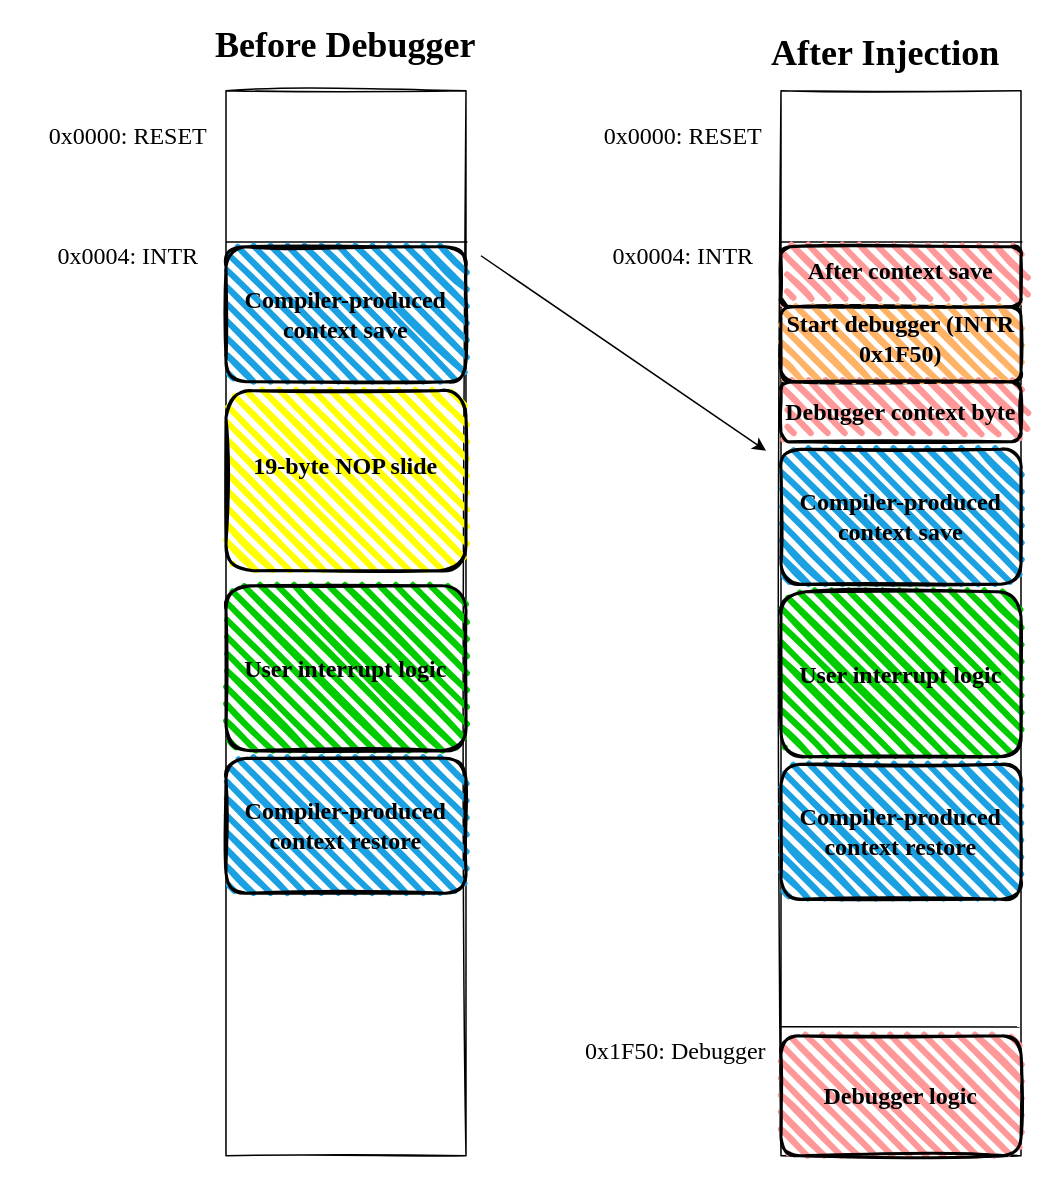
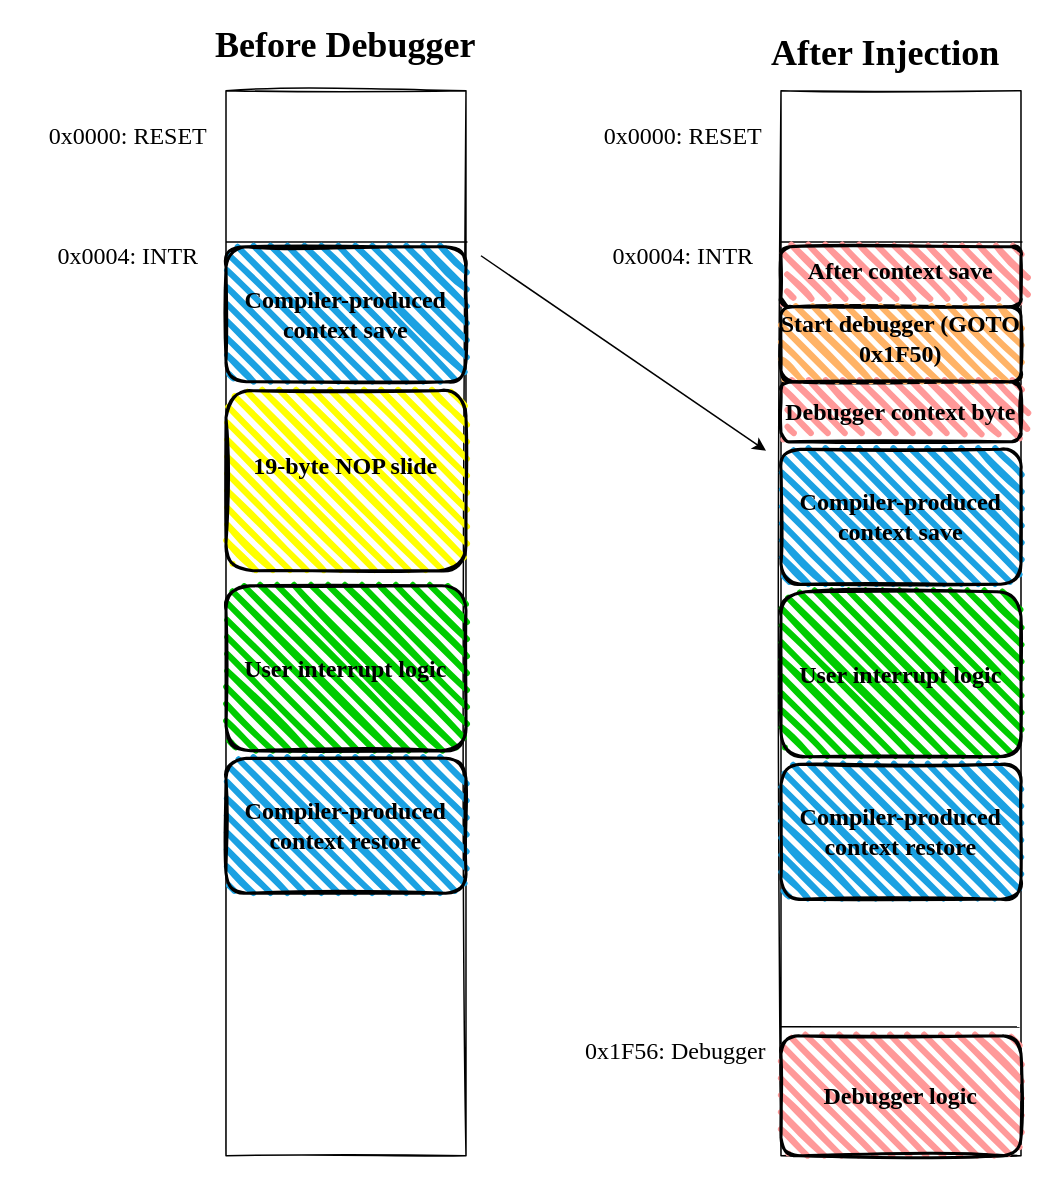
(901, 338) -> (901, 338)
(676, 1051) -> (676, 1051)
